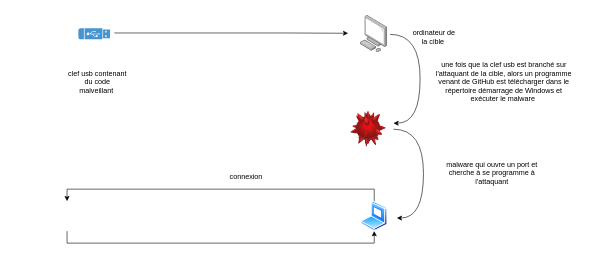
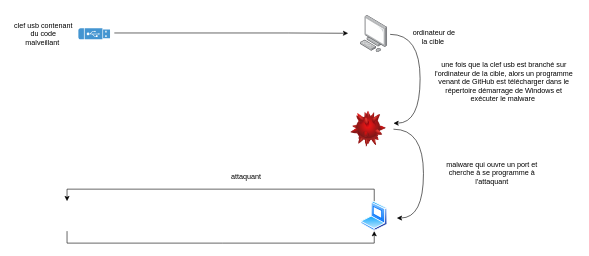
(97, 82) -> (43, 34)
(504, 82) -> (504, 82)
(246, 177) -> (246, 177)
